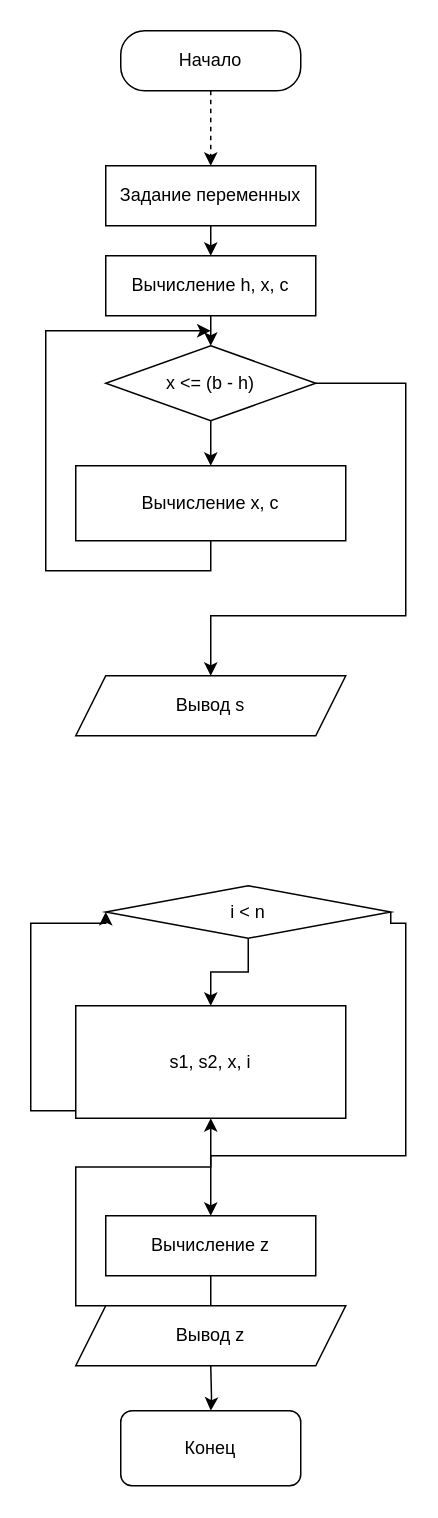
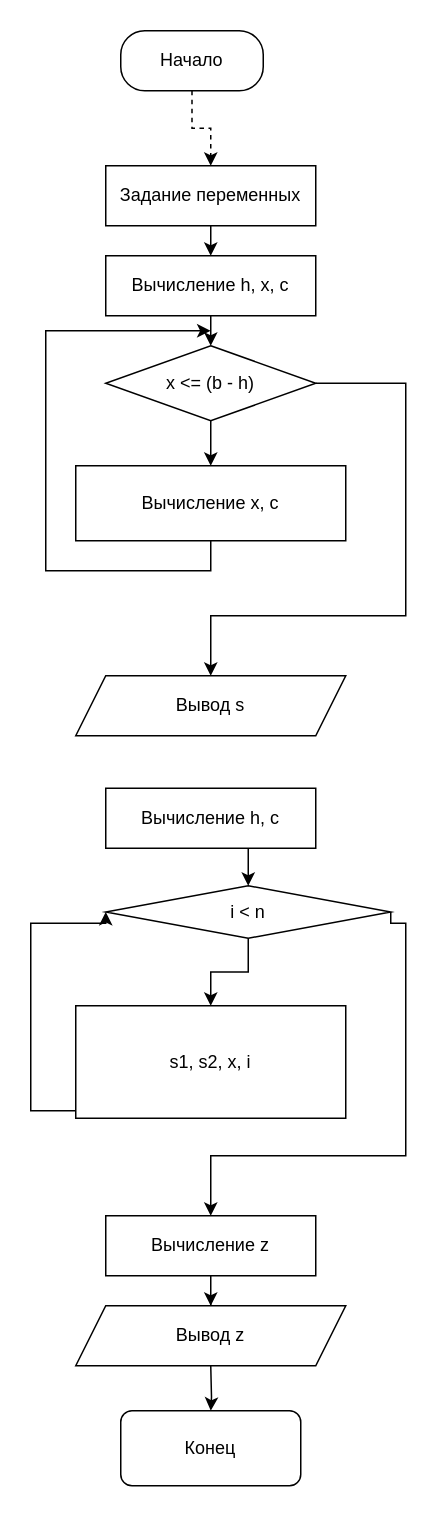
(211, 61) -> (192, 61)
none -> (211, 818)
none -> (243, 848)
(76, 1185) -> (211, 1304)
